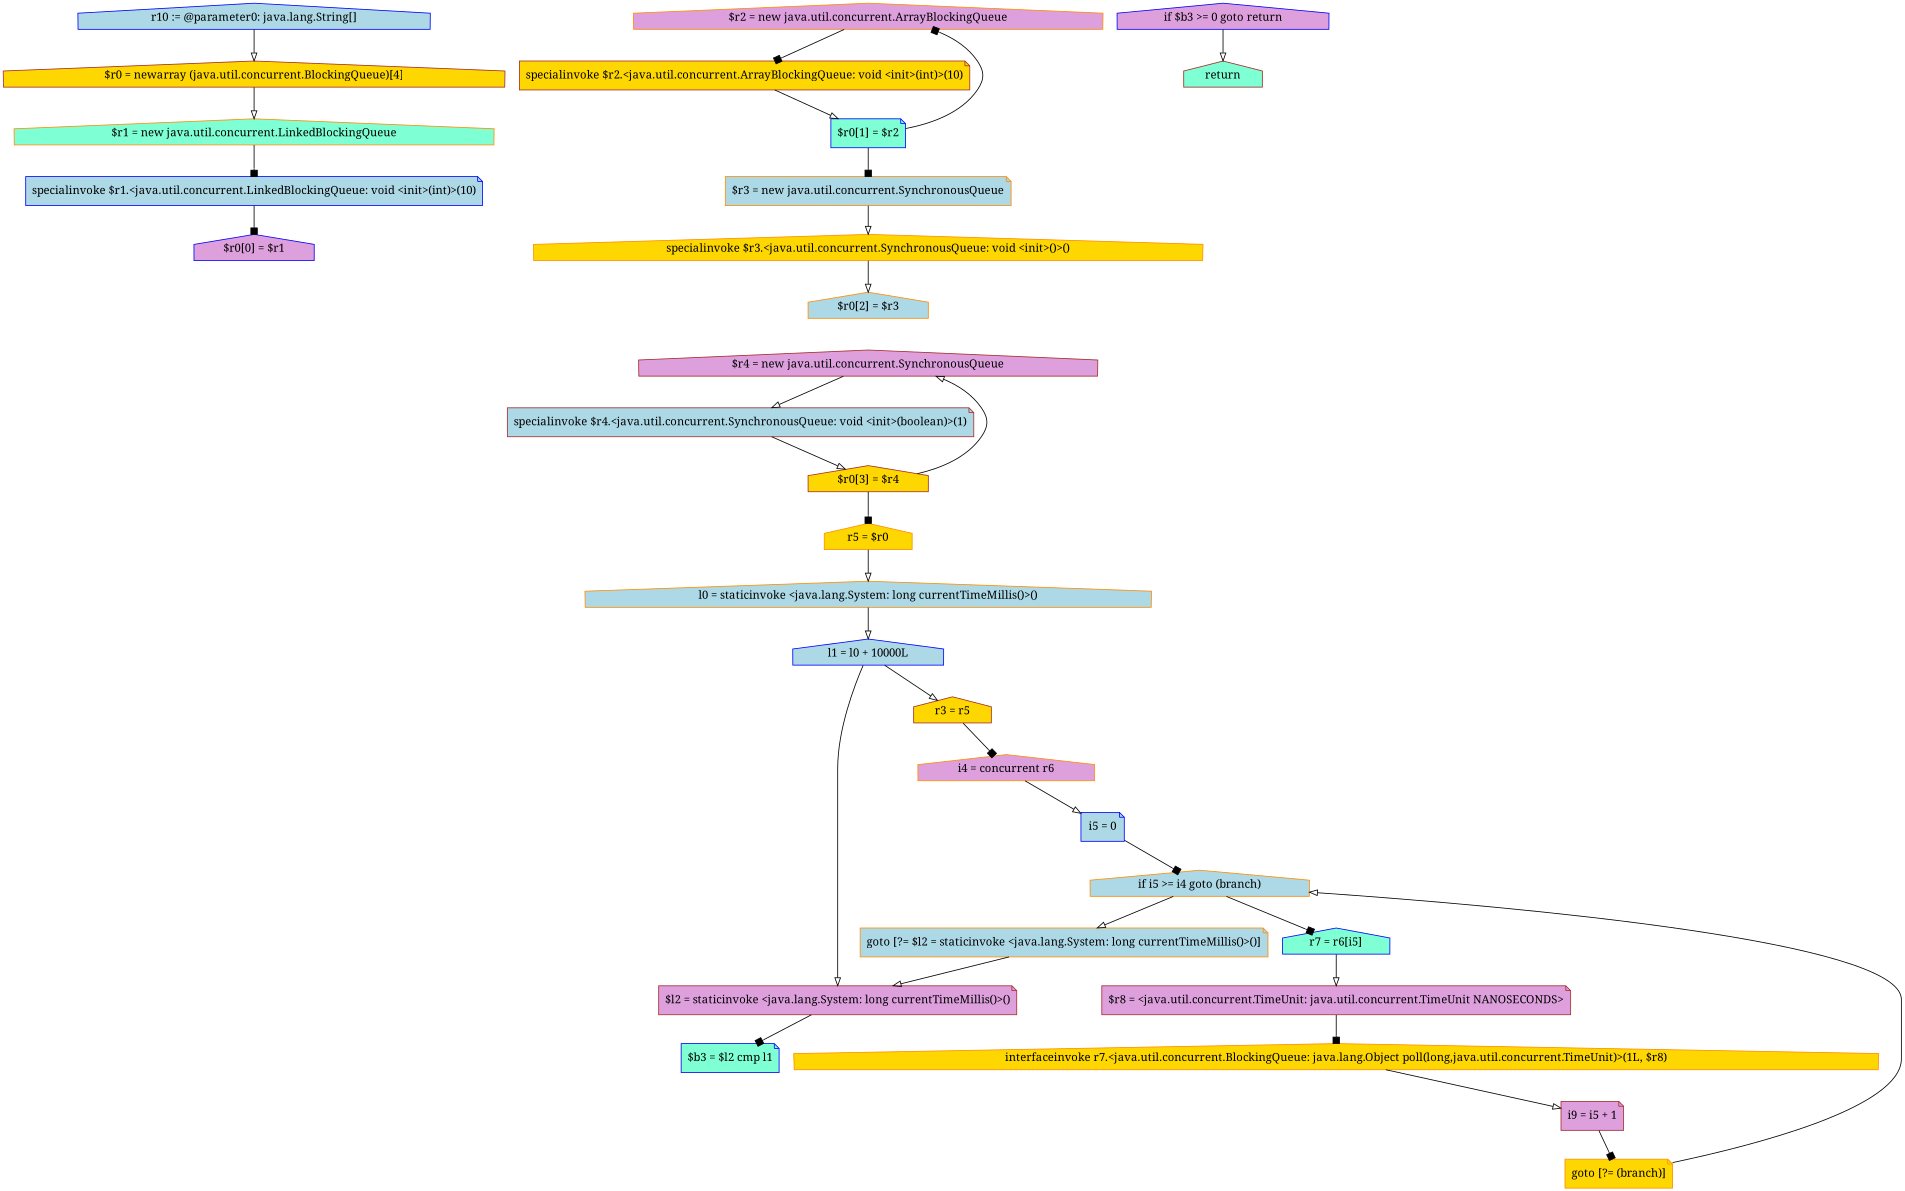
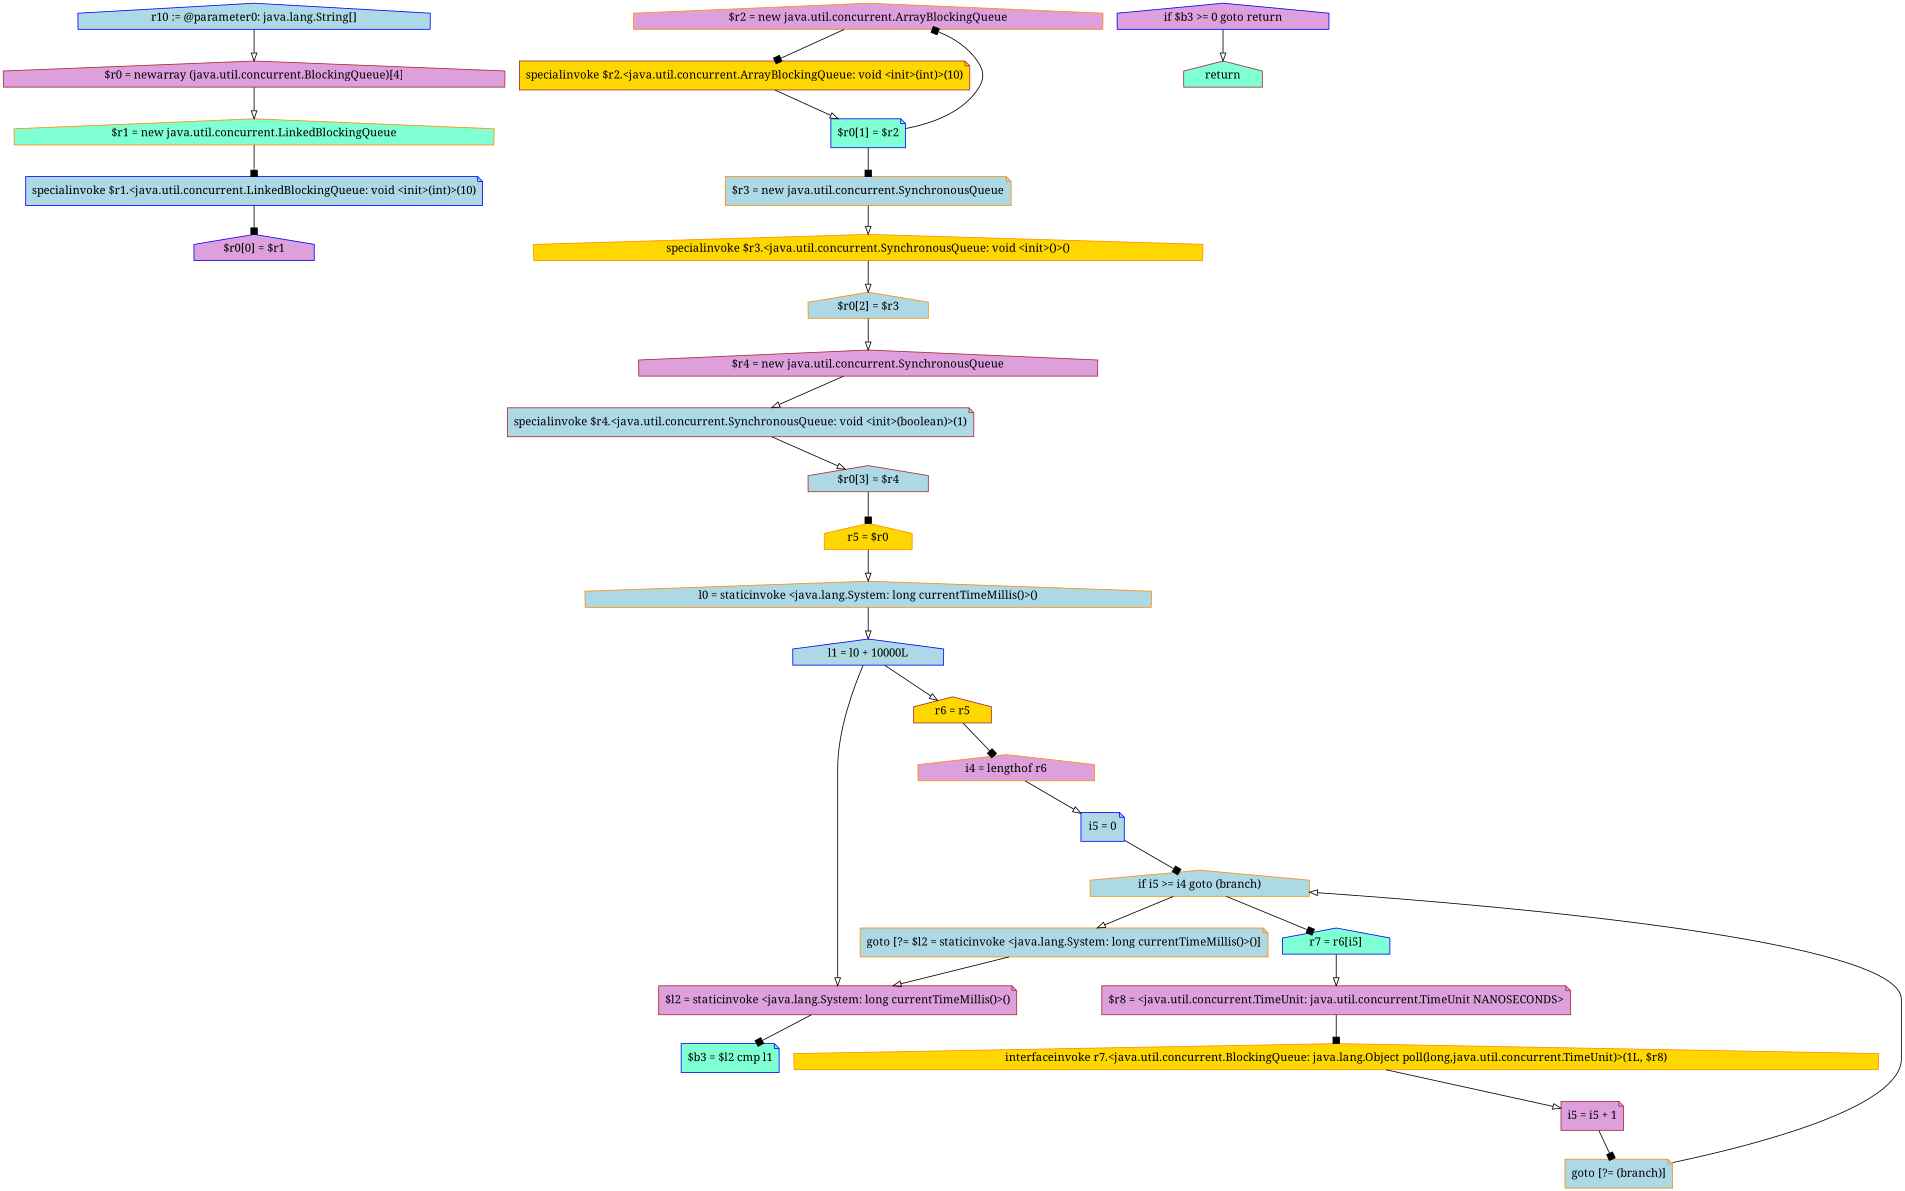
(254, 75) -> (254, 75)
(982, 435) -> (868, 330)
(868, 480) -> (868, 480)
(952, 711) -> (952, 711)
(1006, 769) -> (1006, 769)
(1592, 1116) -> (1592, 1116)
(1619, 1174) -> (1619, 1174)
